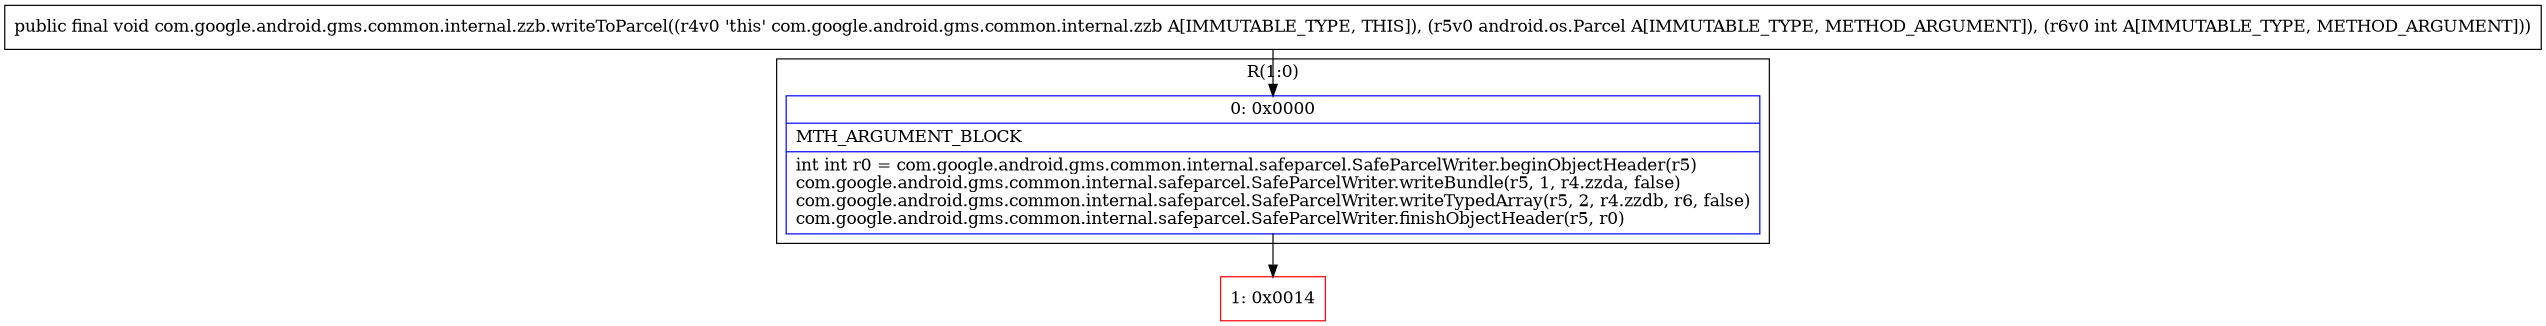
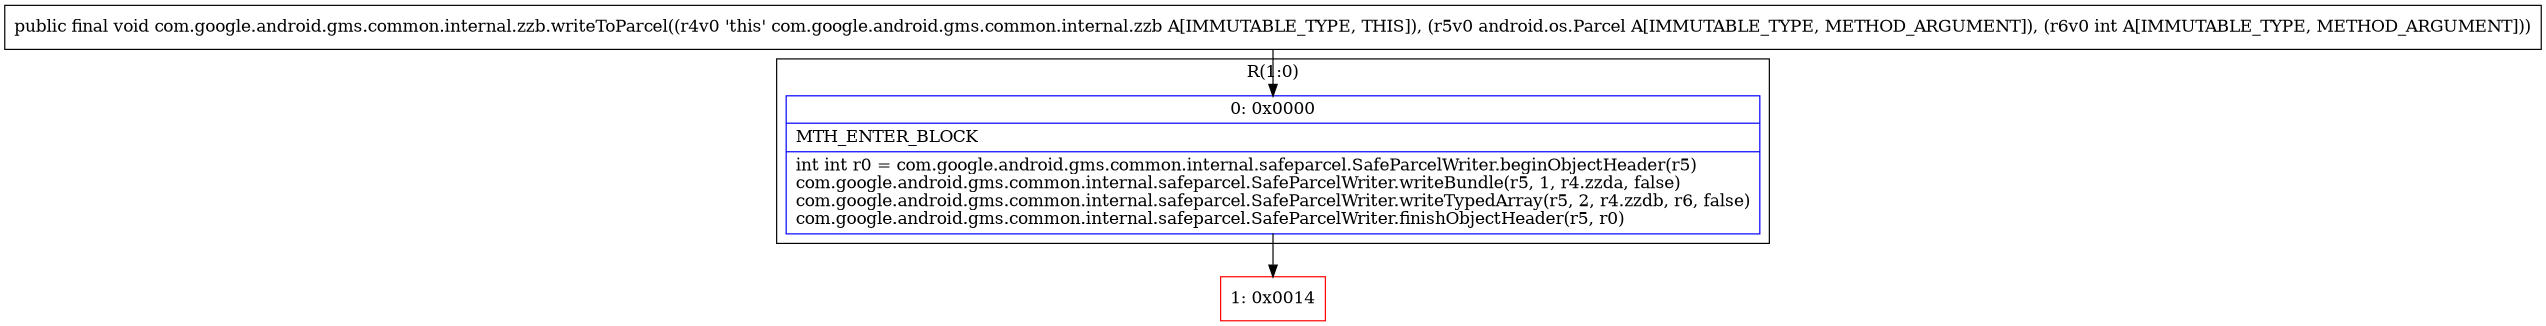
(909, 137) -> (887, 137)
